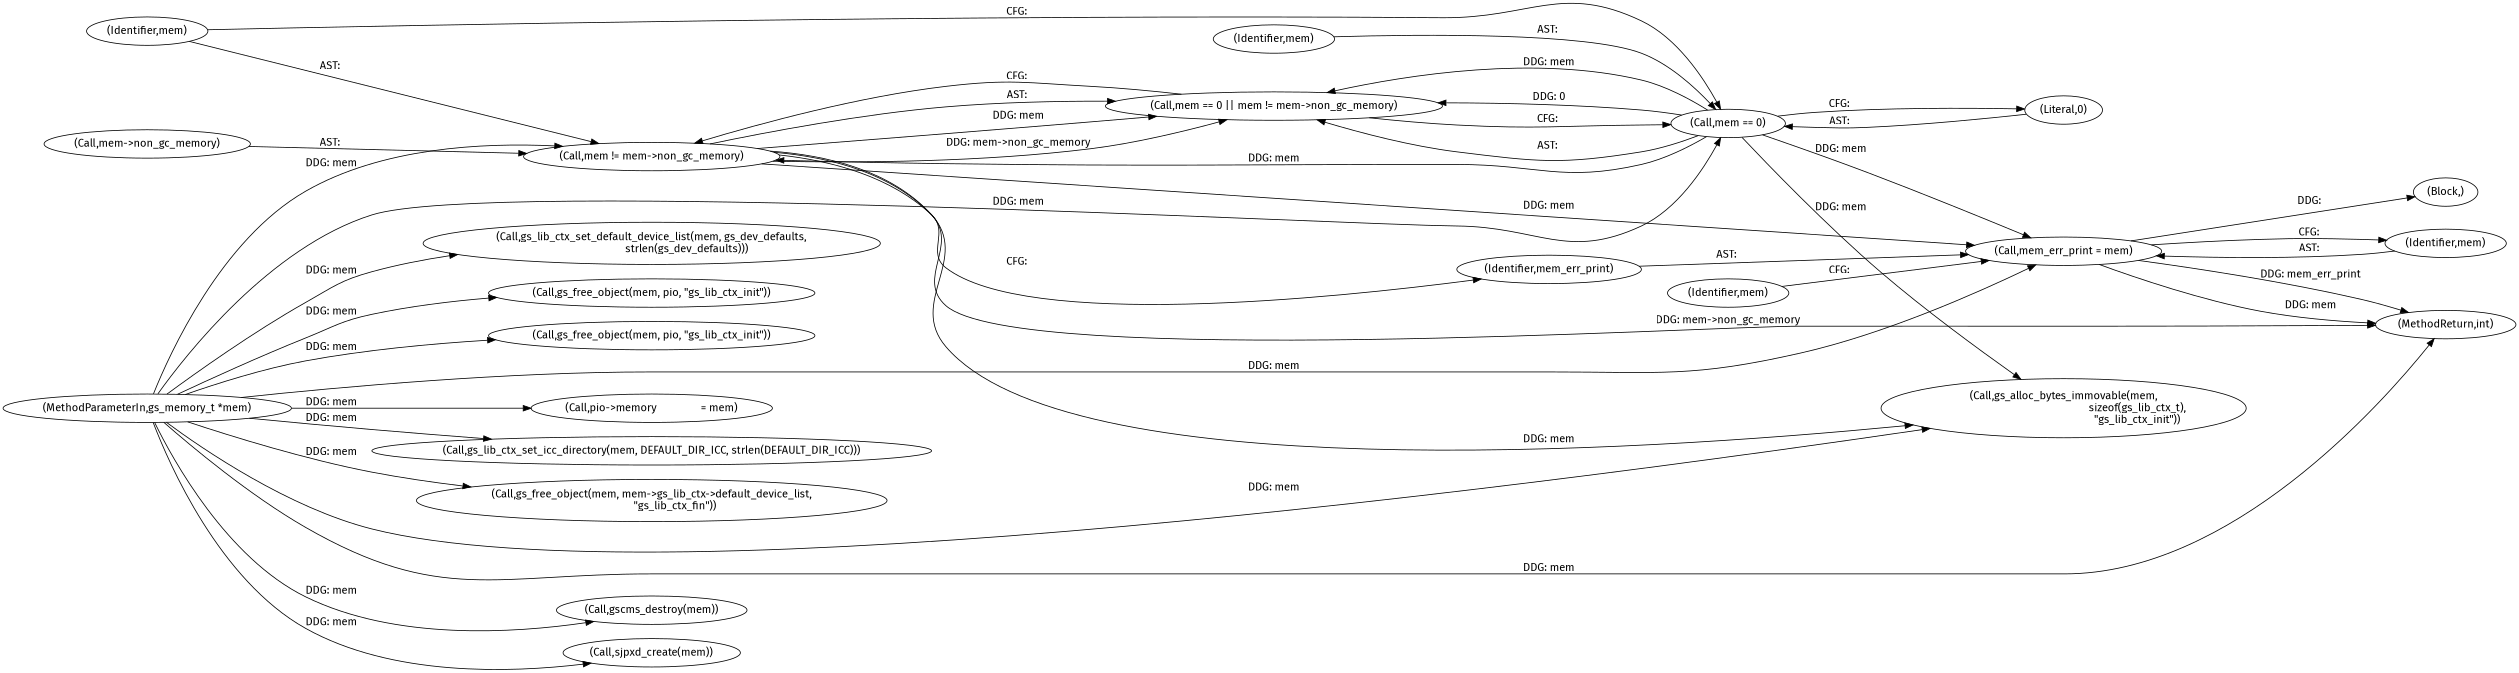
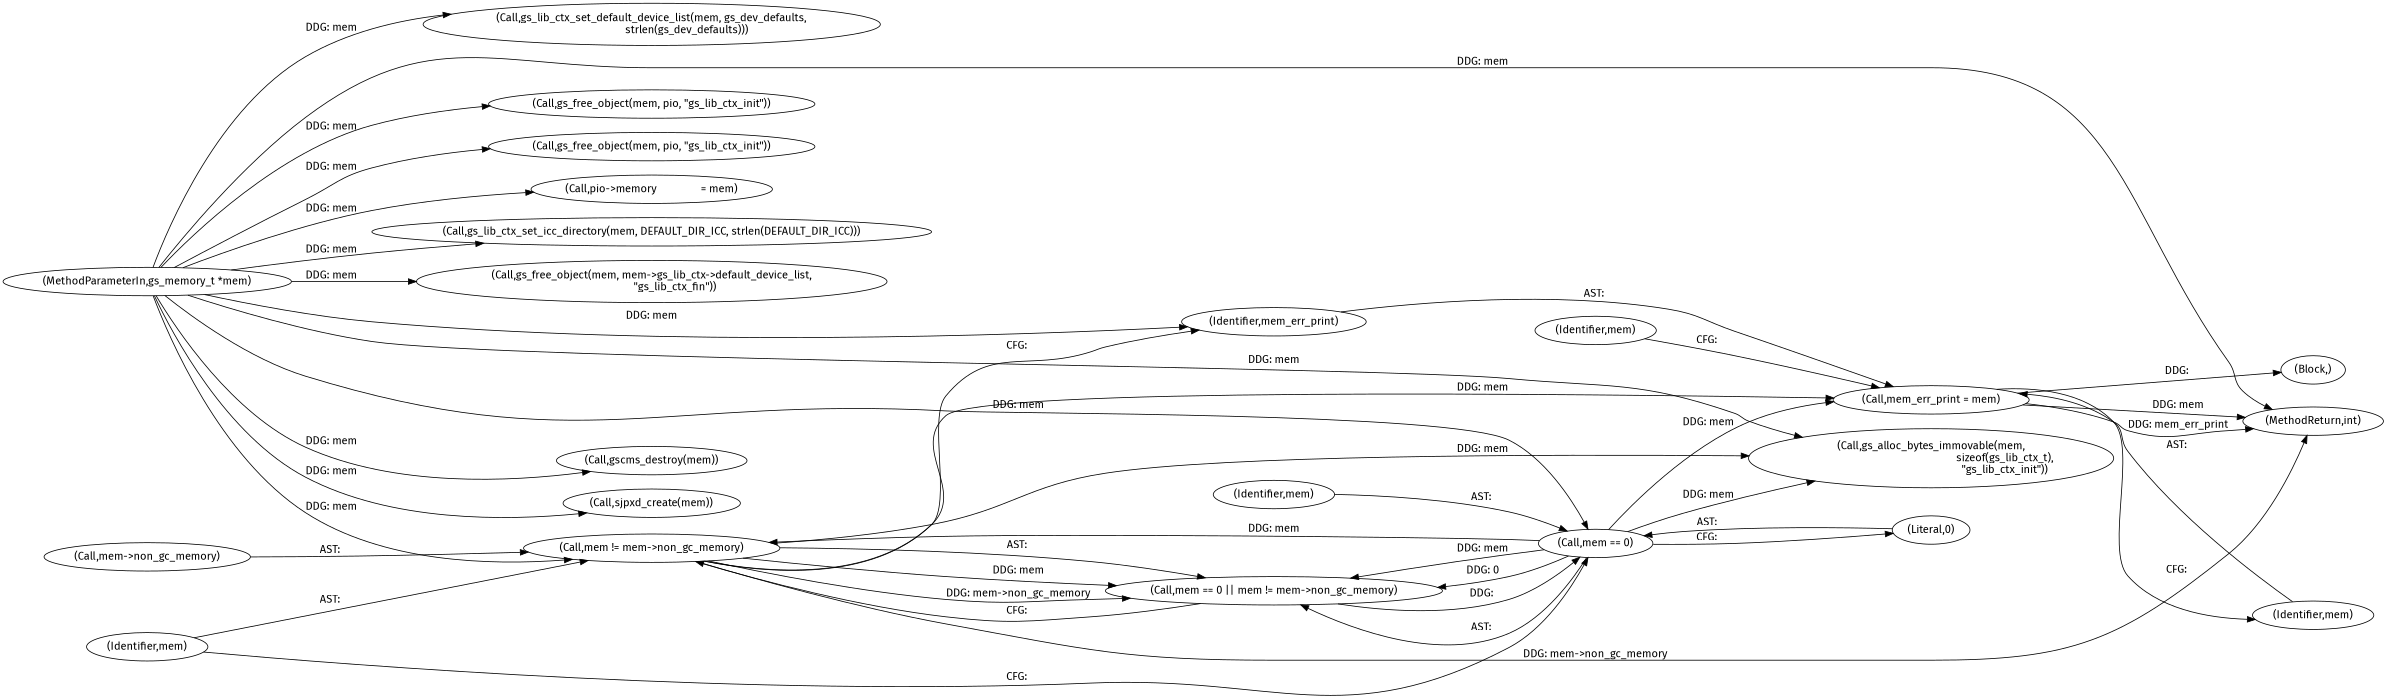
(1549, 119) -> (1483, 594)
(1143, 372) -> (691, 337)
